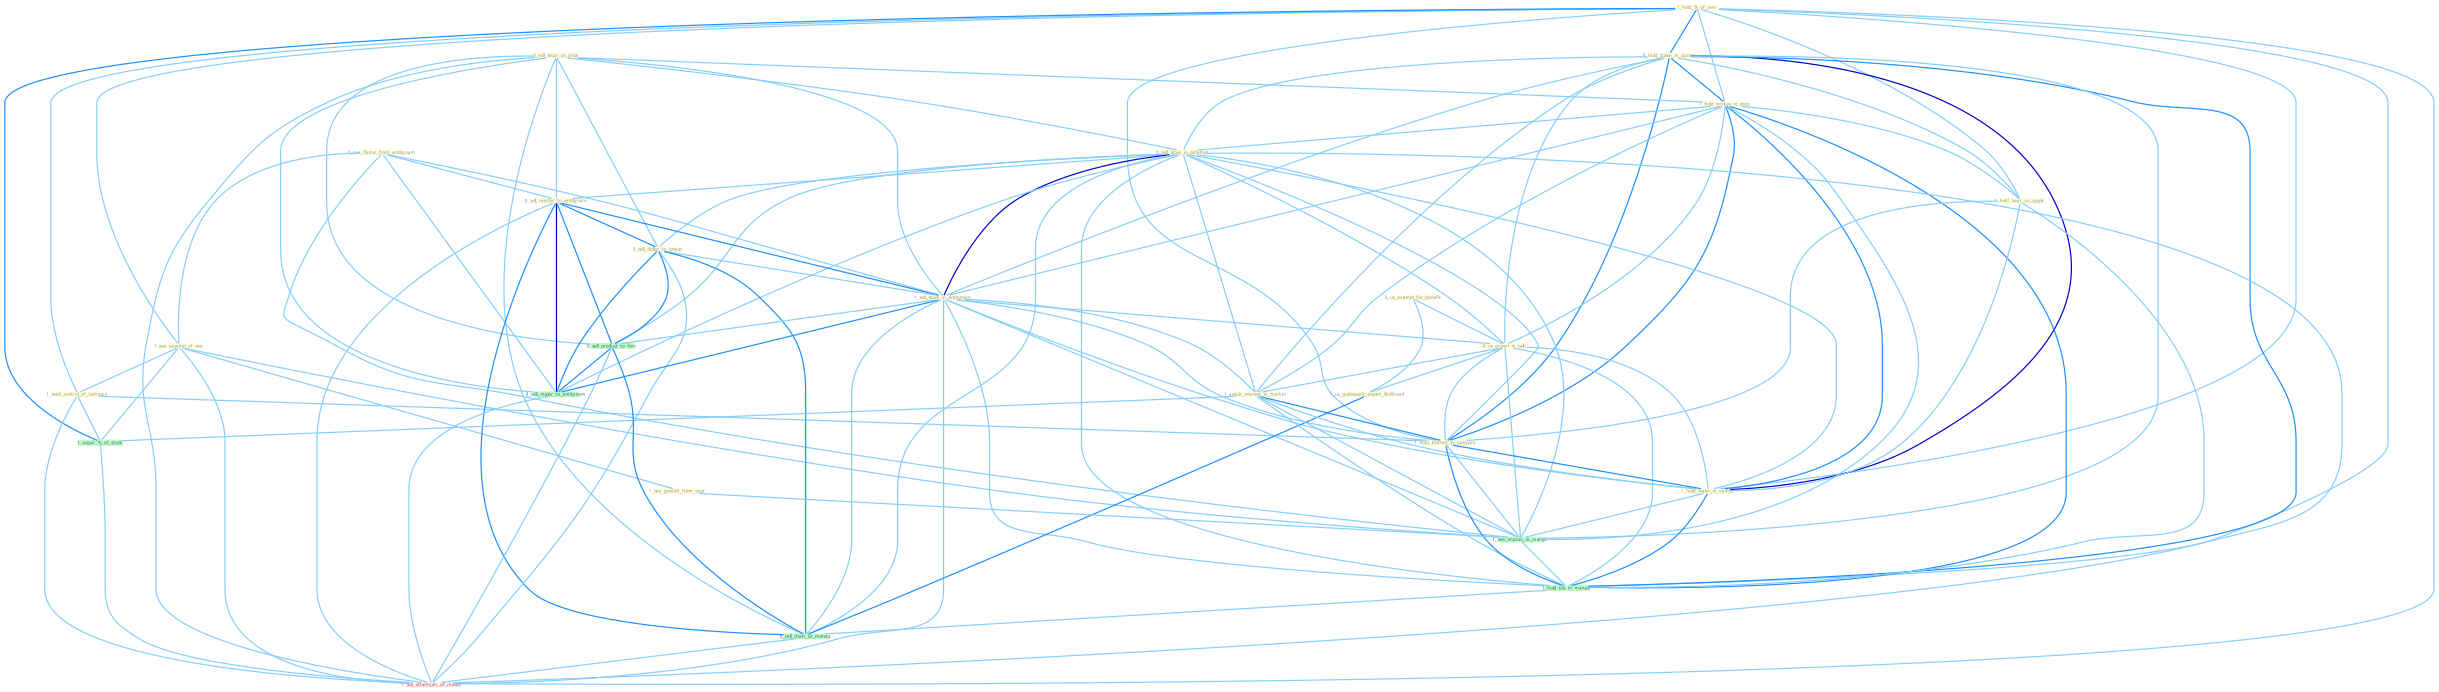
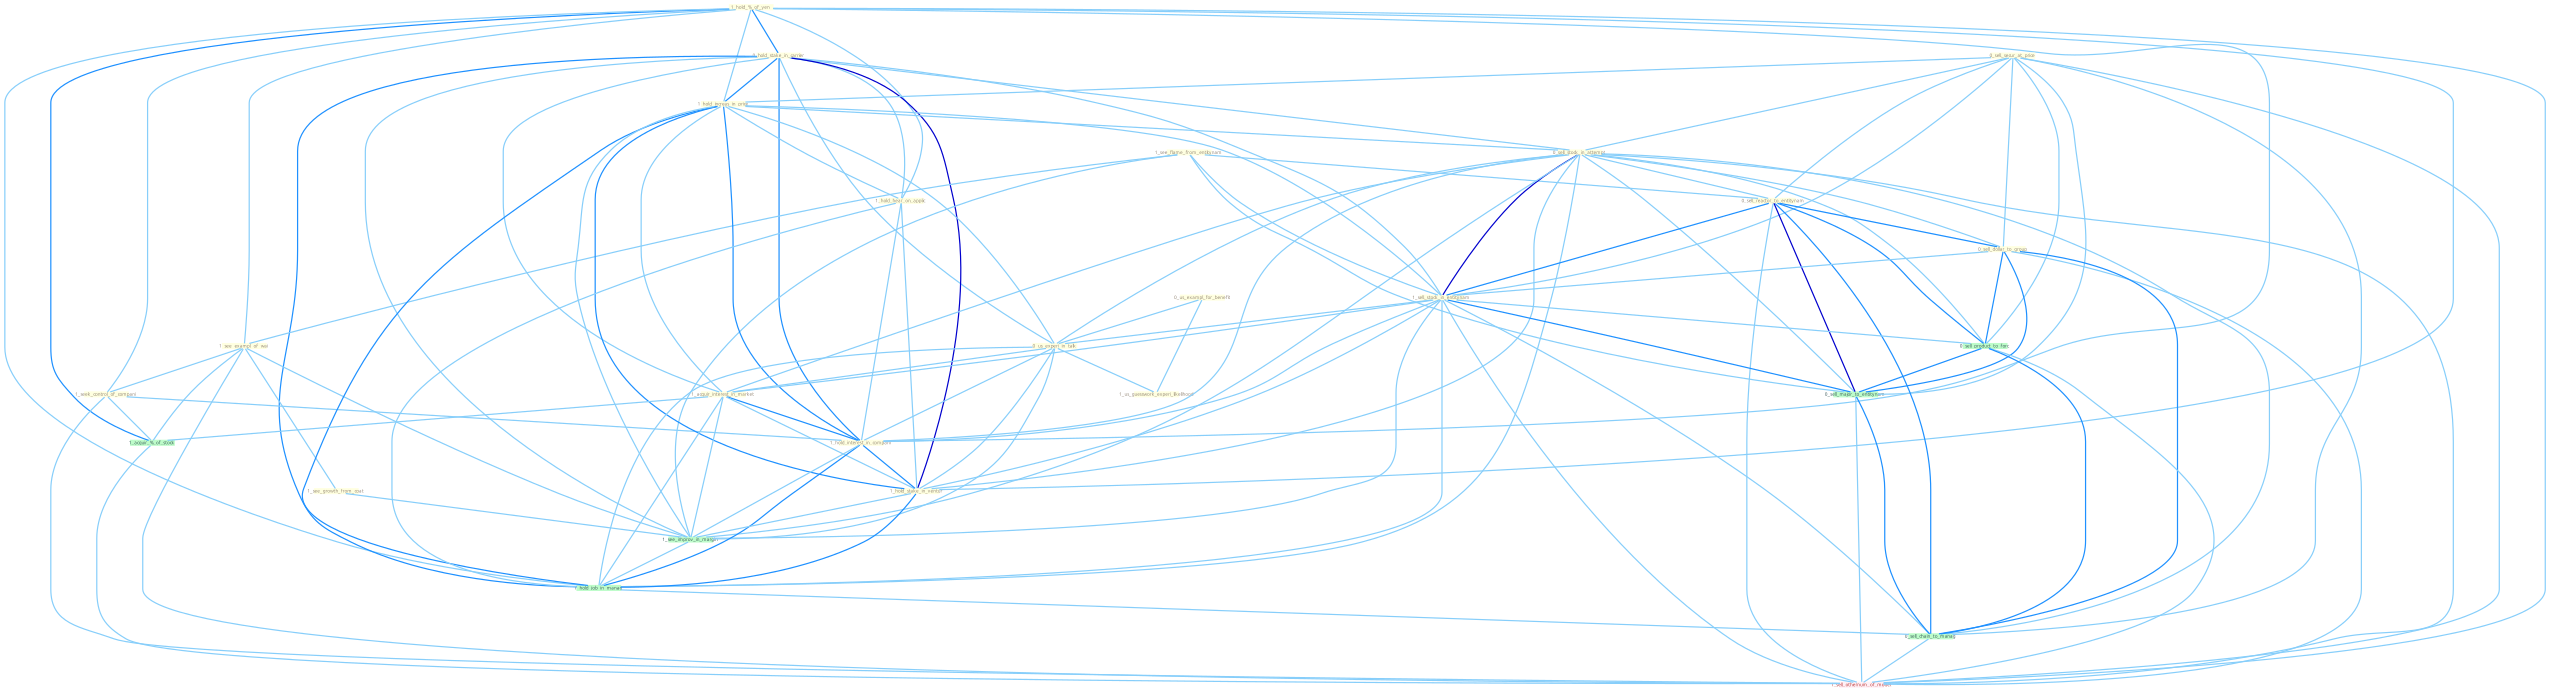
(1073, 523) -> (1885, 519)
